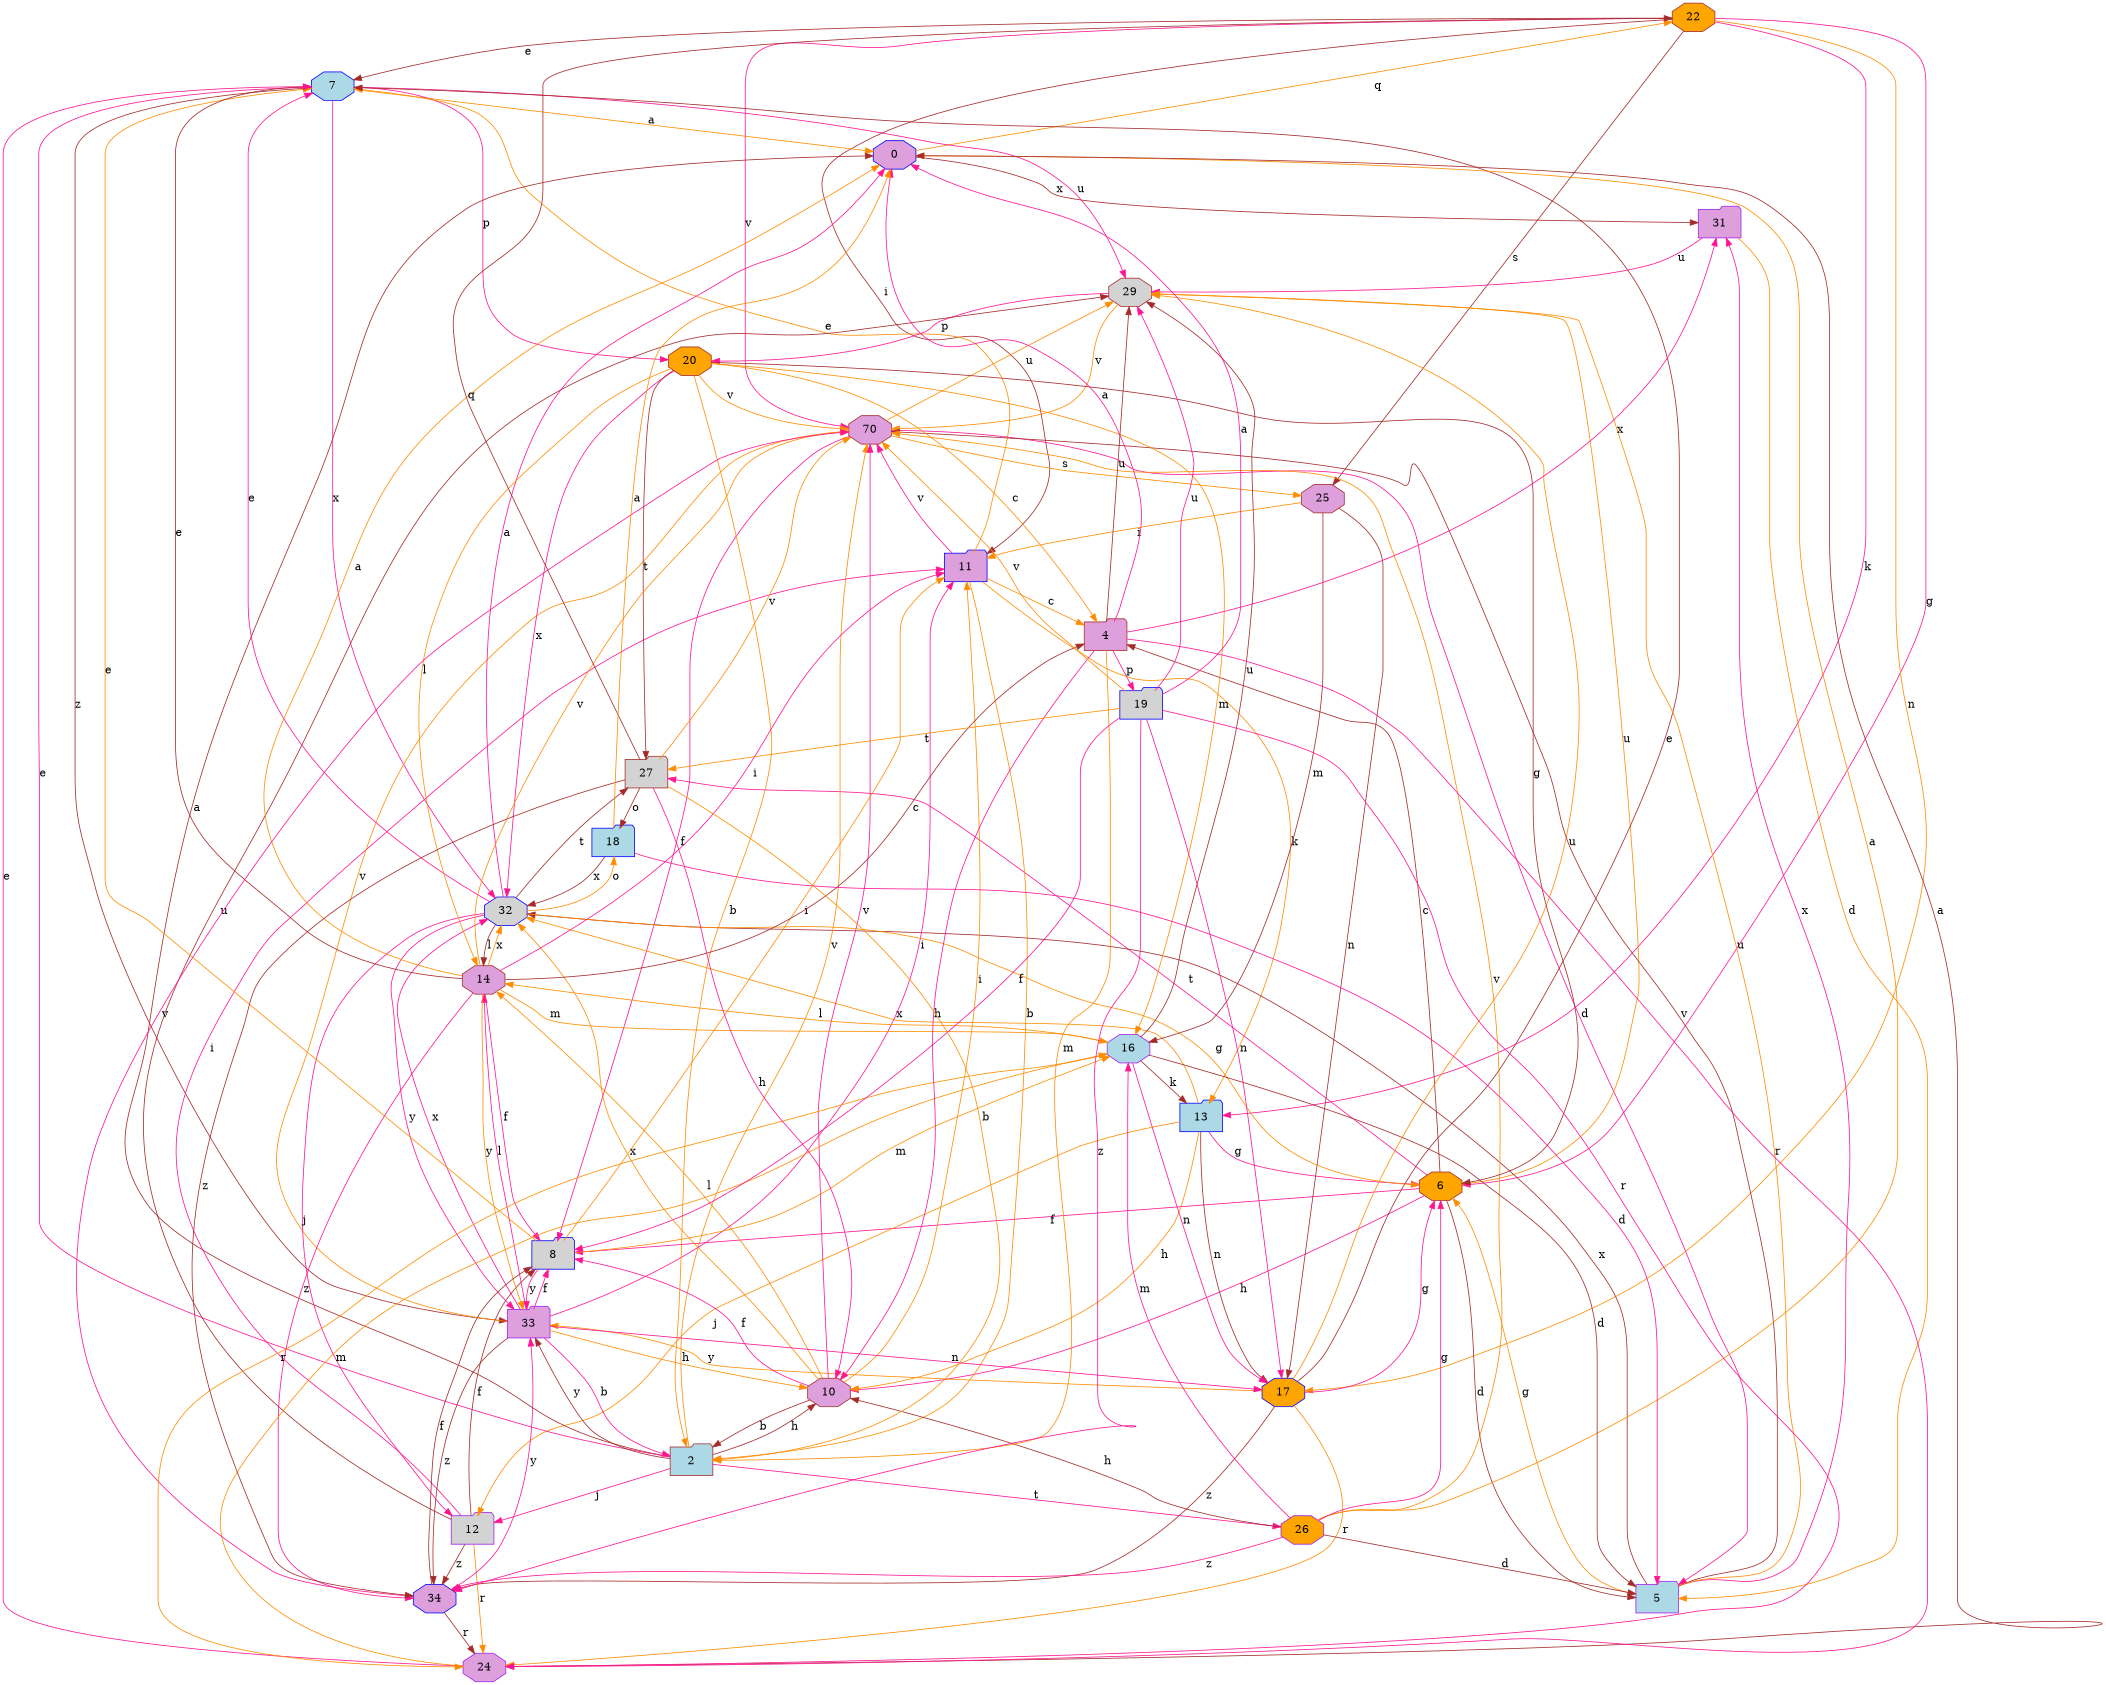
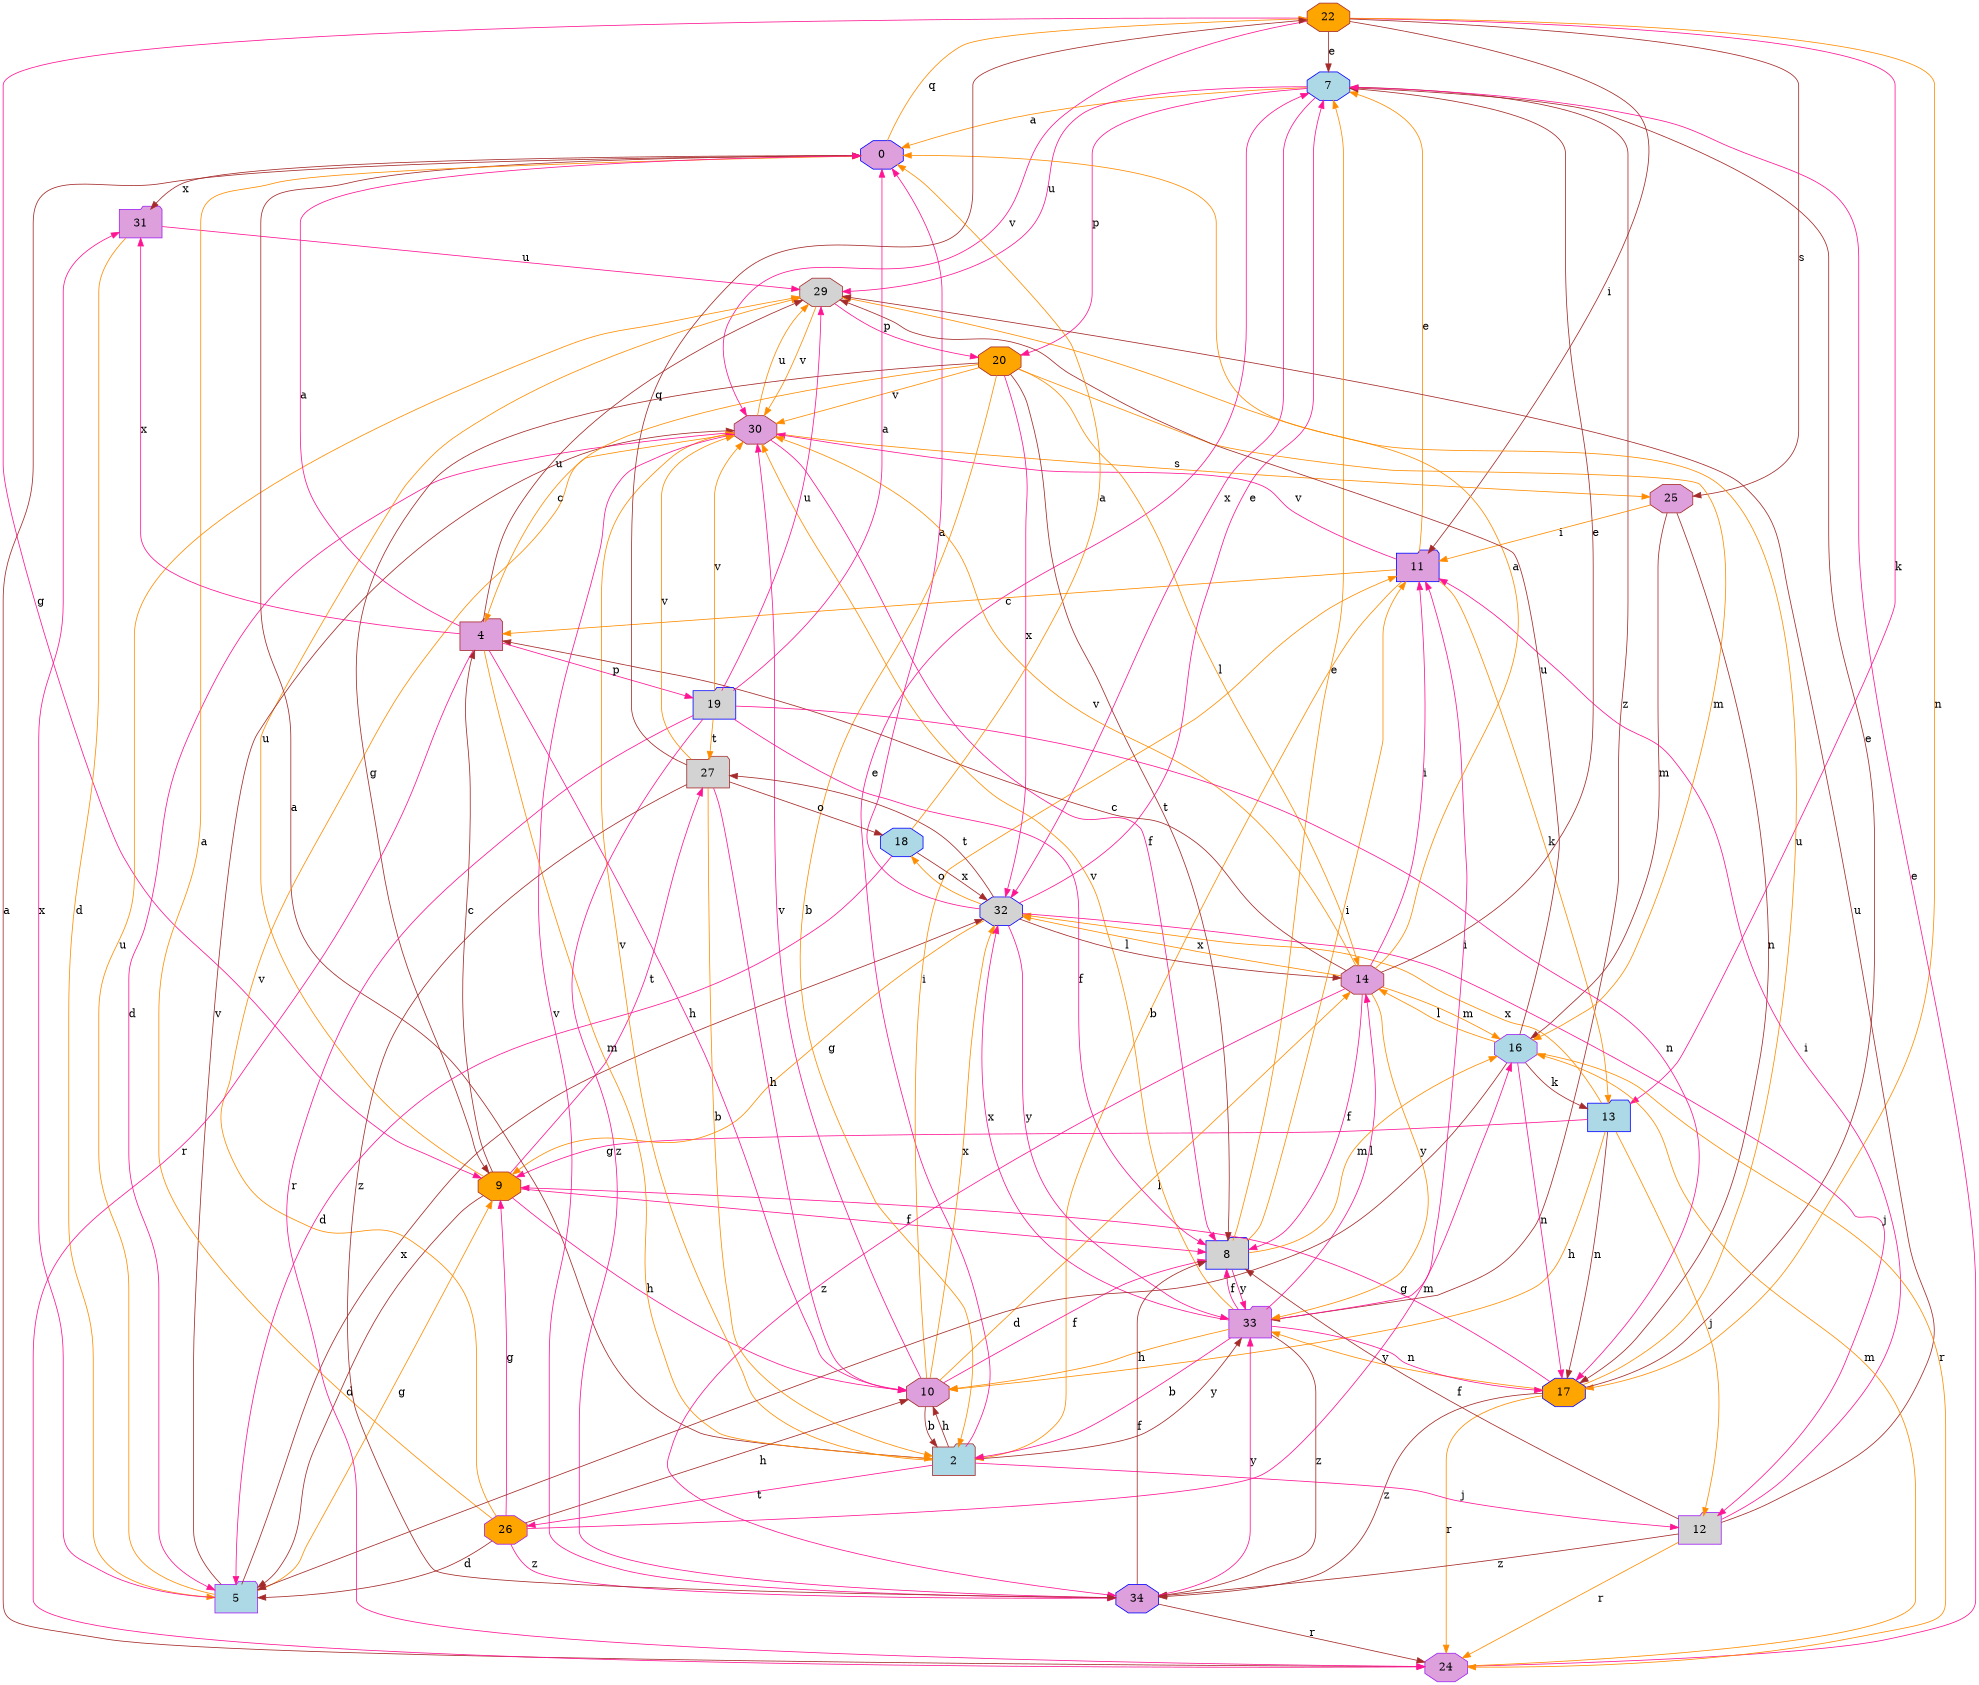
(870, 430) -> (756, 430)
(643, 547) -> (1144, 775)
(613, 842) -> (902, 842)
(1441, 1186) -> (499, 1186)
